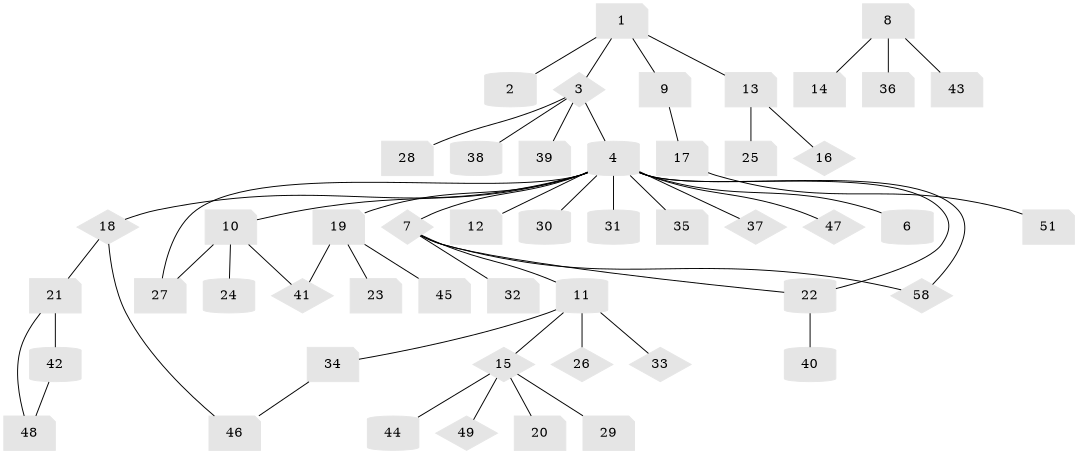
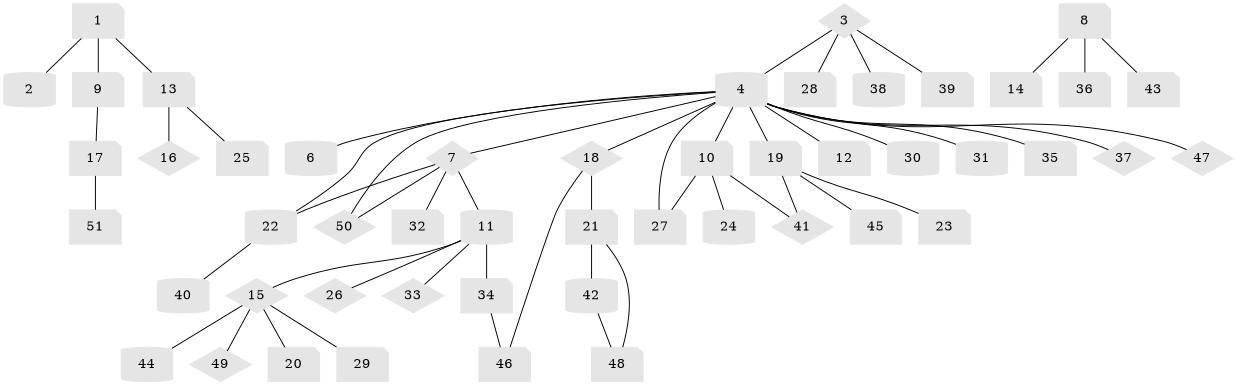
(599, 58) -> none
(922, 296) -> (344, 227)
